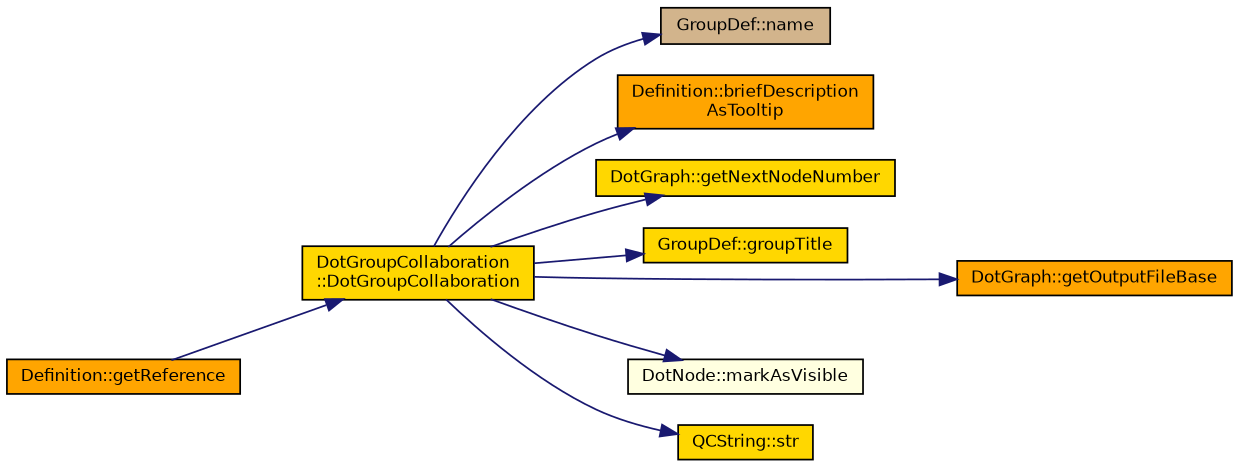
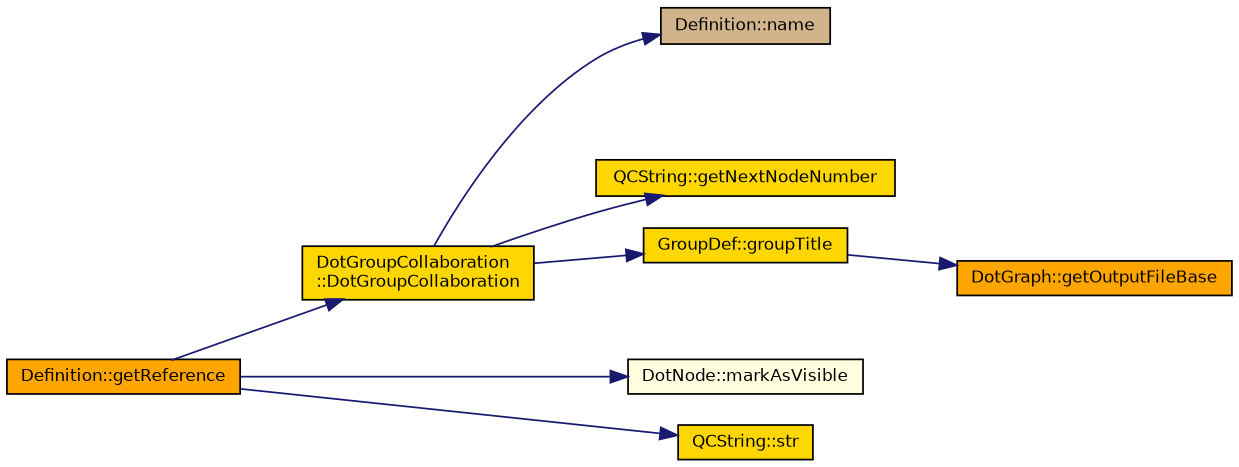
(746, 26) -> (746, 26)
(746, 102) -> none
(746, 178) -> (746, 178)
(737, 279) -> (893, 259)
(577, 329) -> (425, 377)
(545, 380) -> (450, 411)
